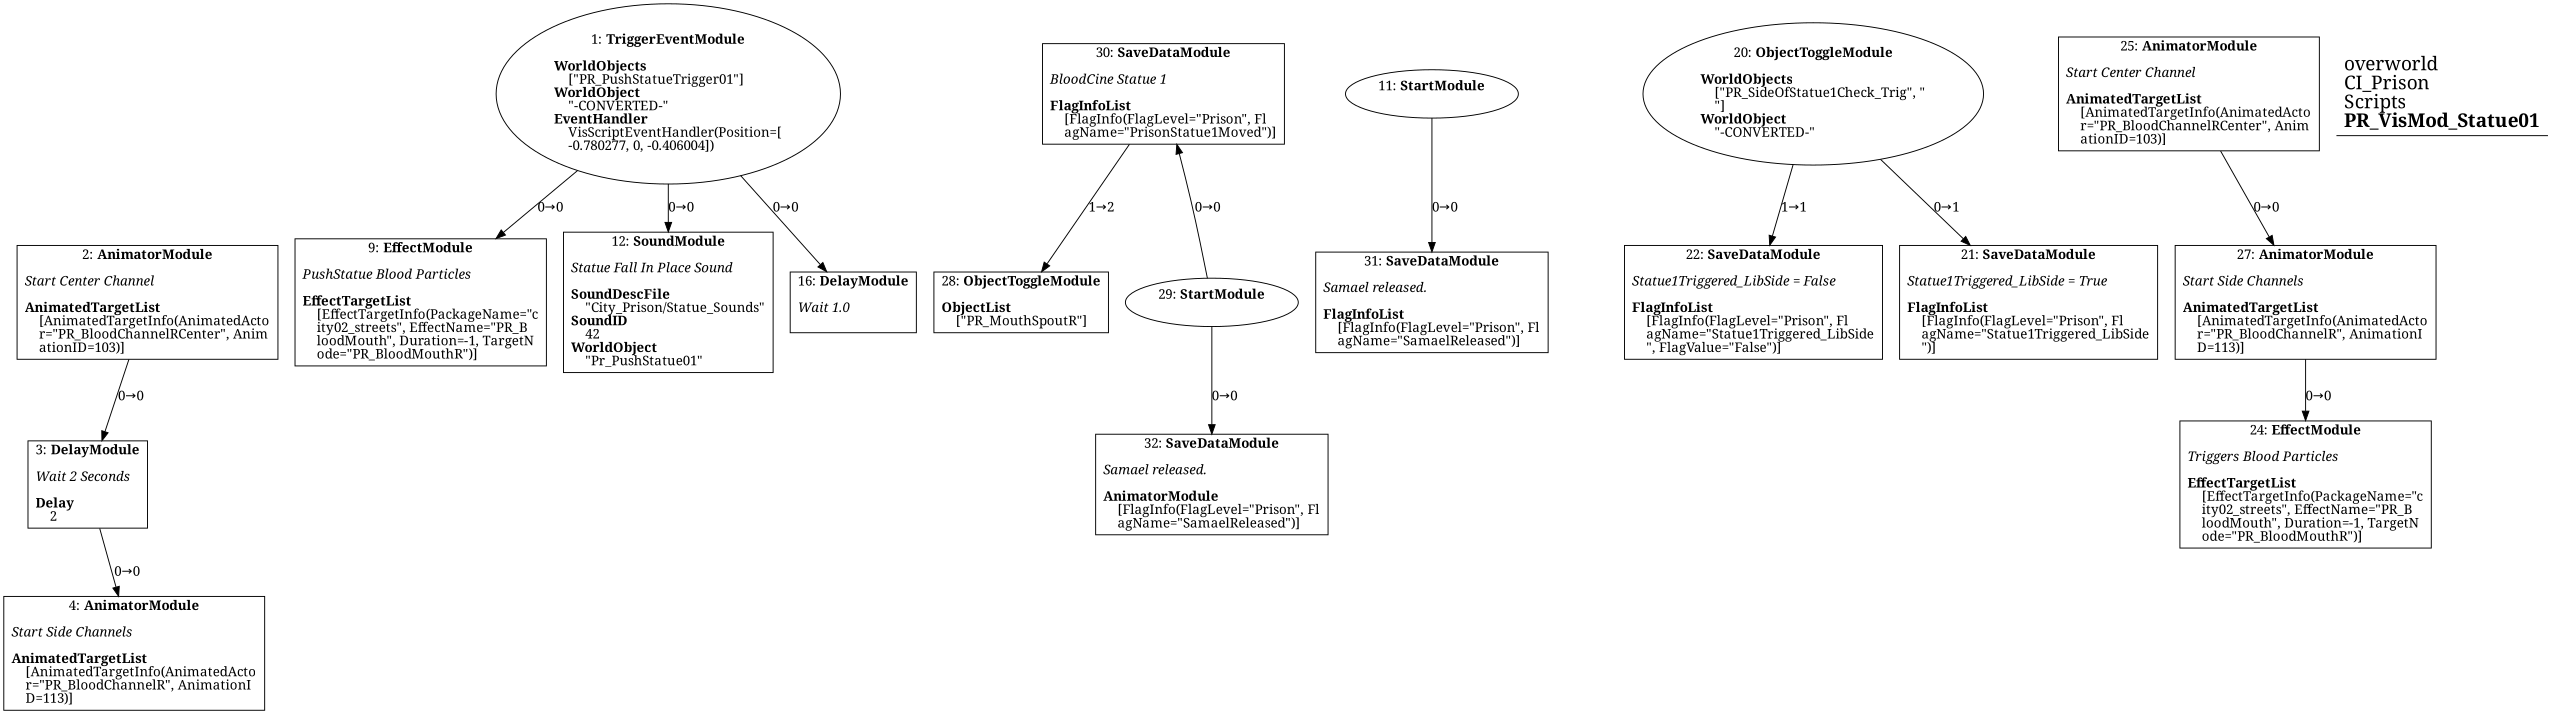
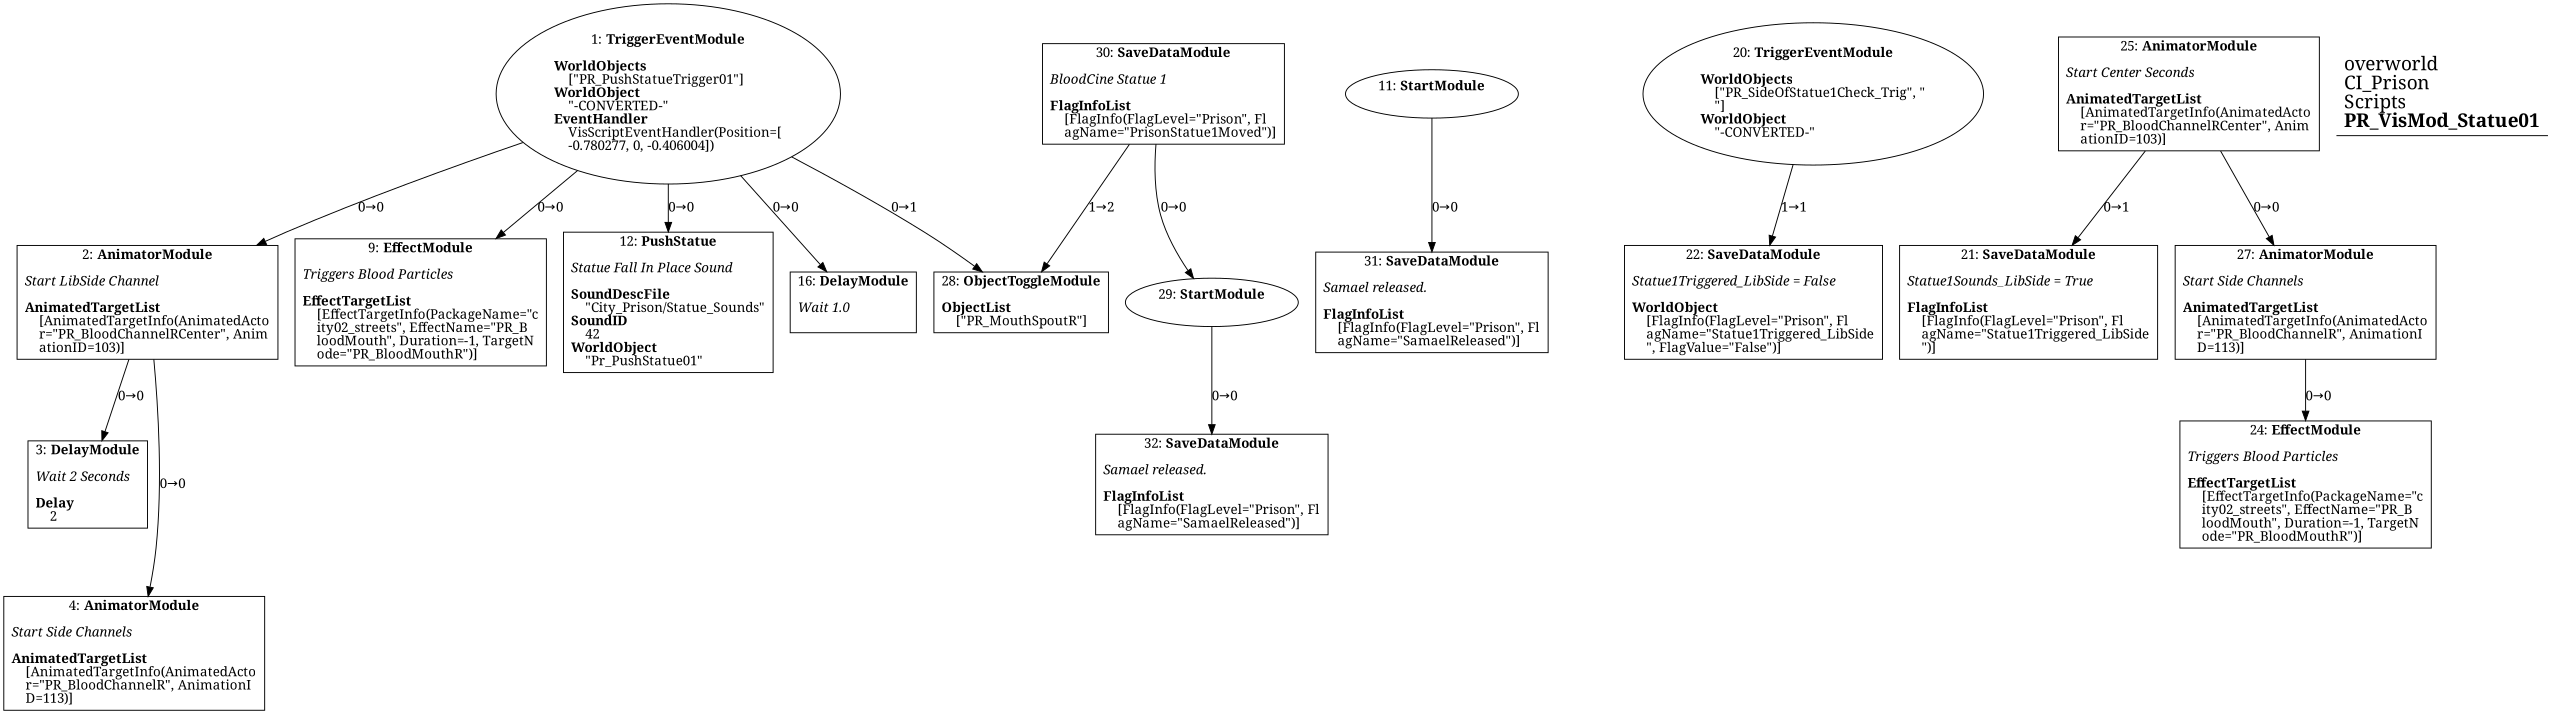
(1824, 53) -> (1824, 53)
(2131, 73) -> (2131, 73)
none -> (393, 189)
(1922, 199) -> (2112, 194)
none -> (885, 208)
(1194, 216) -> (1160, 211)
(679, 242) -> (679, 242)
(387, 275) -> (378, 275)
(90, 282) -> (92, 282)
(2007, 282) -> (2000, 282)
(1673, 308) -> (1675, 308)
(1161, 497) -> (1144, 497)
(108, 558) -> (159, 473)
